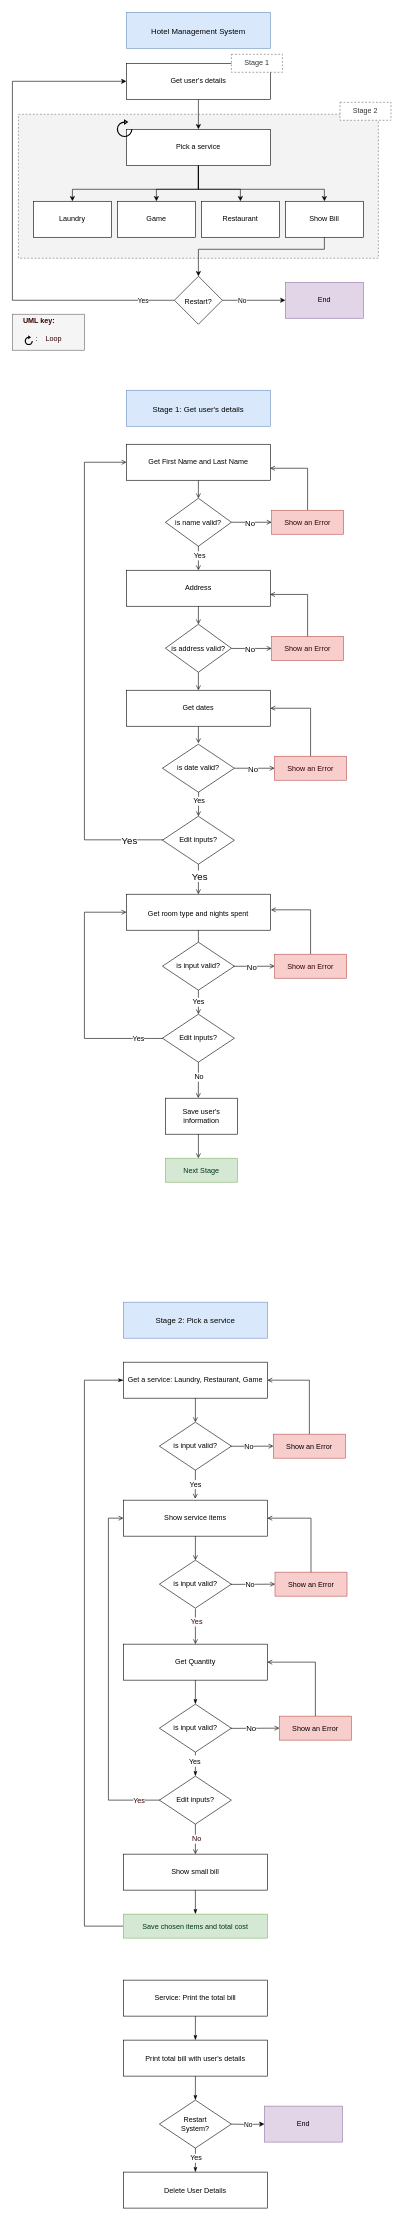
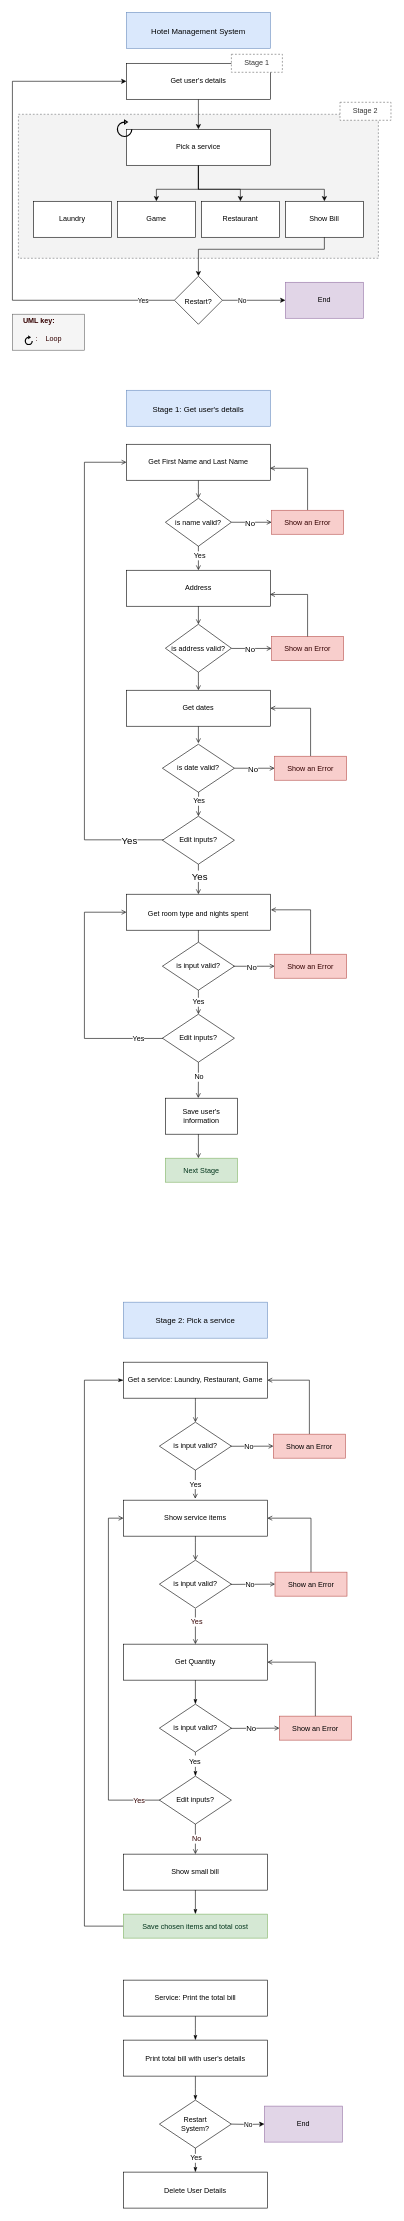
(72, 192) -> none
